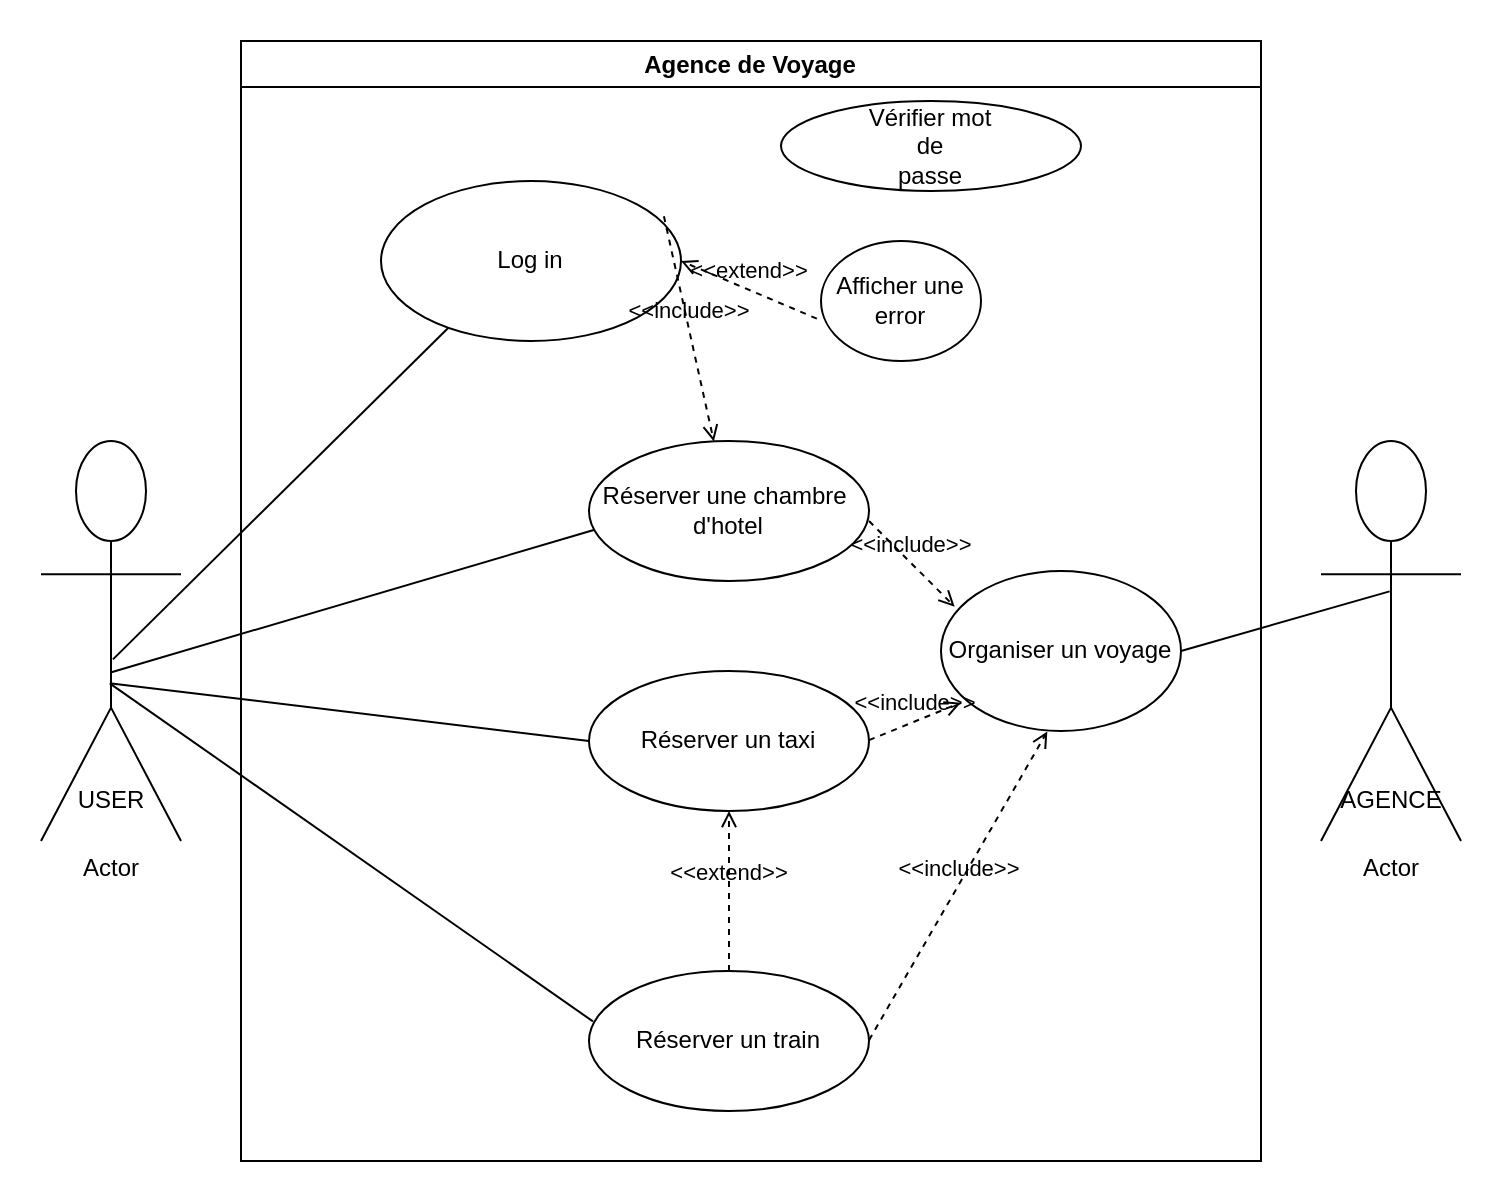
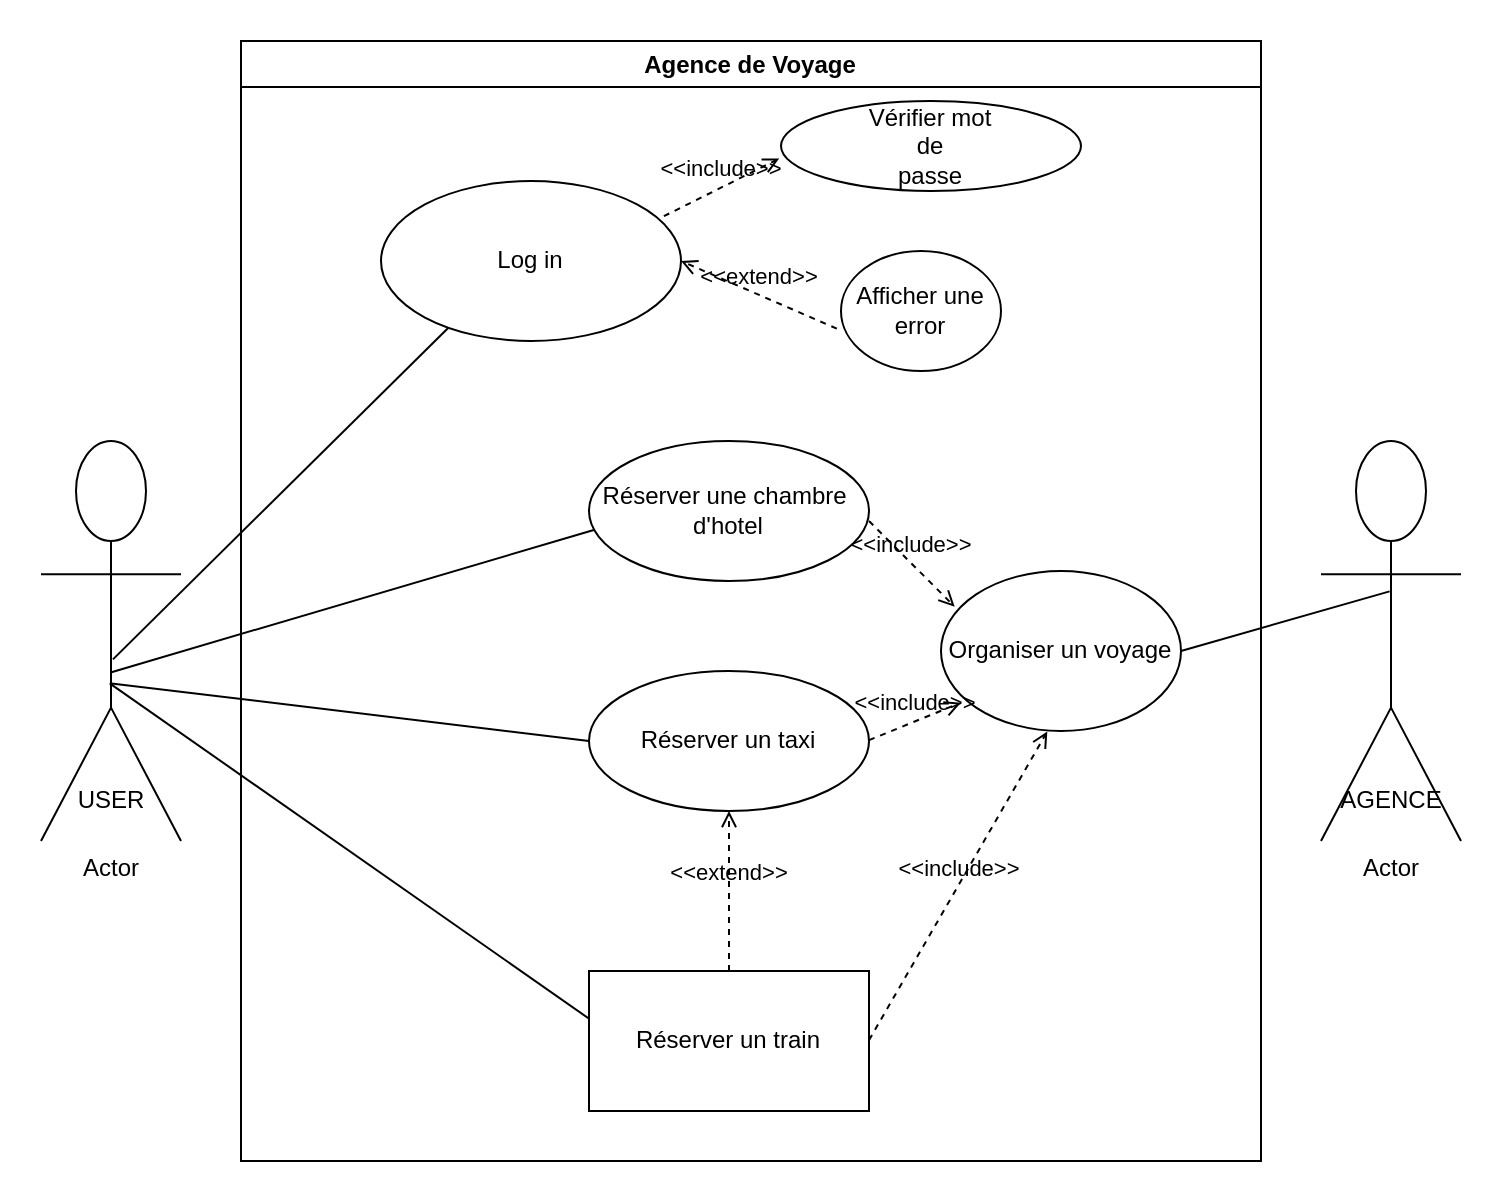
(901, 301) -> (921, 311)
(688, 327) -> (720, 188)
(729, 1041) -> (729, 1041)
